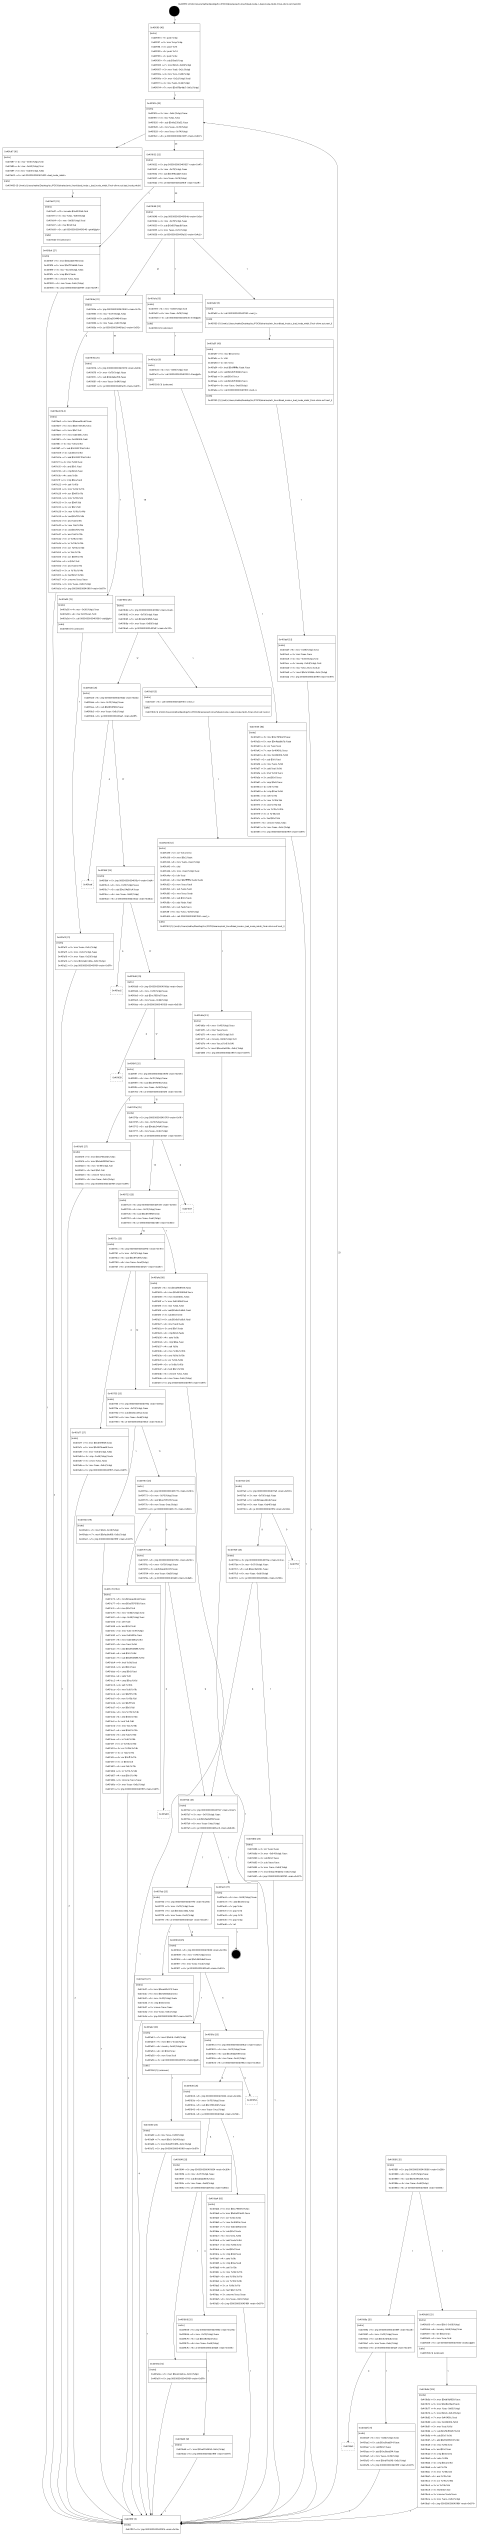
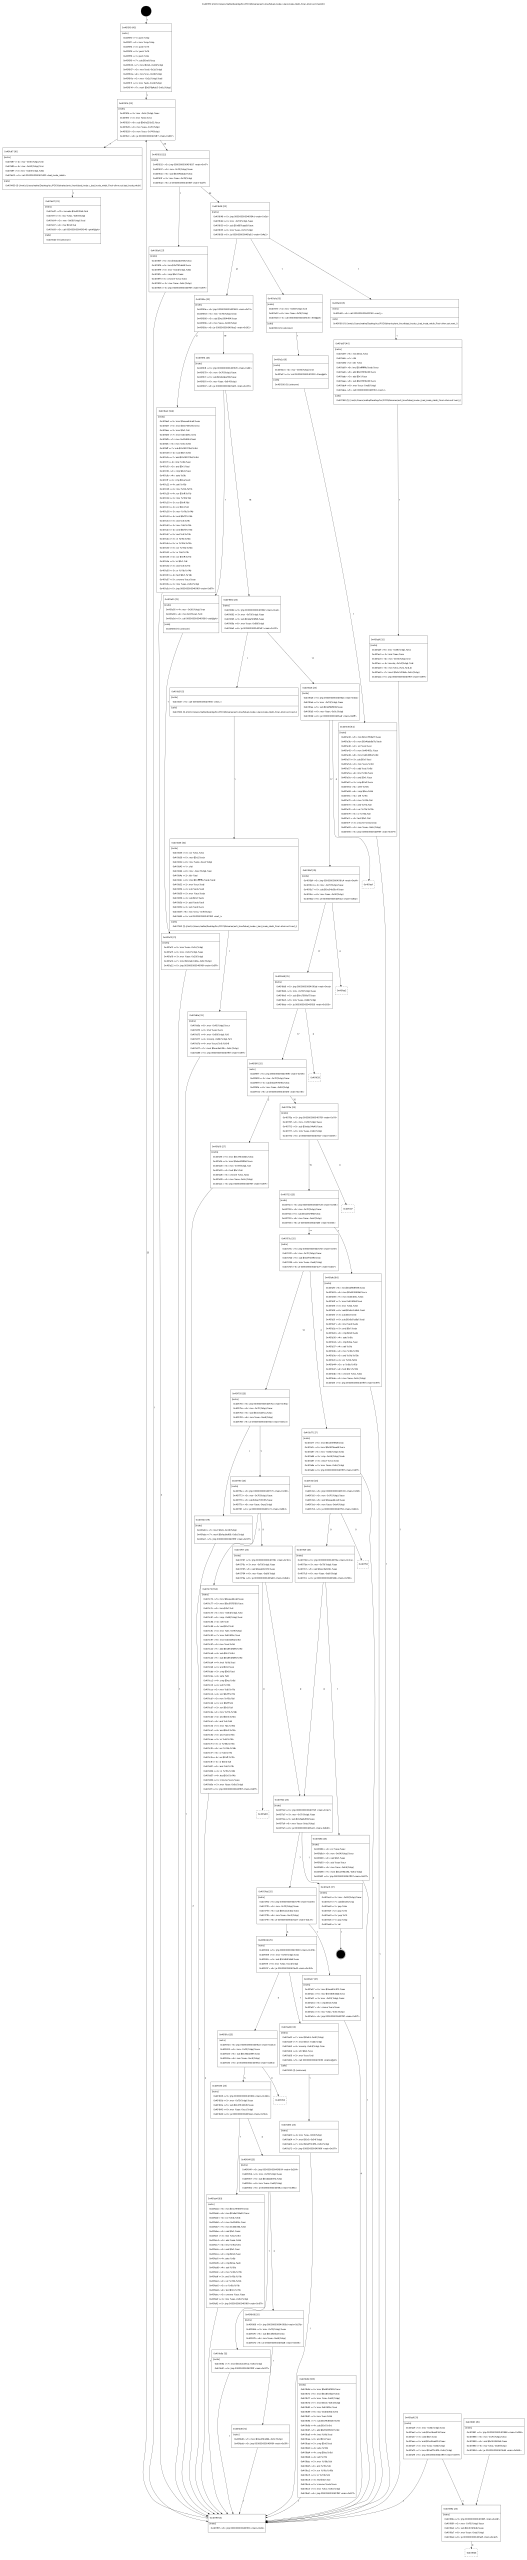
(447, 2334) -> none
(386, 2387) -> (453, 2481)
